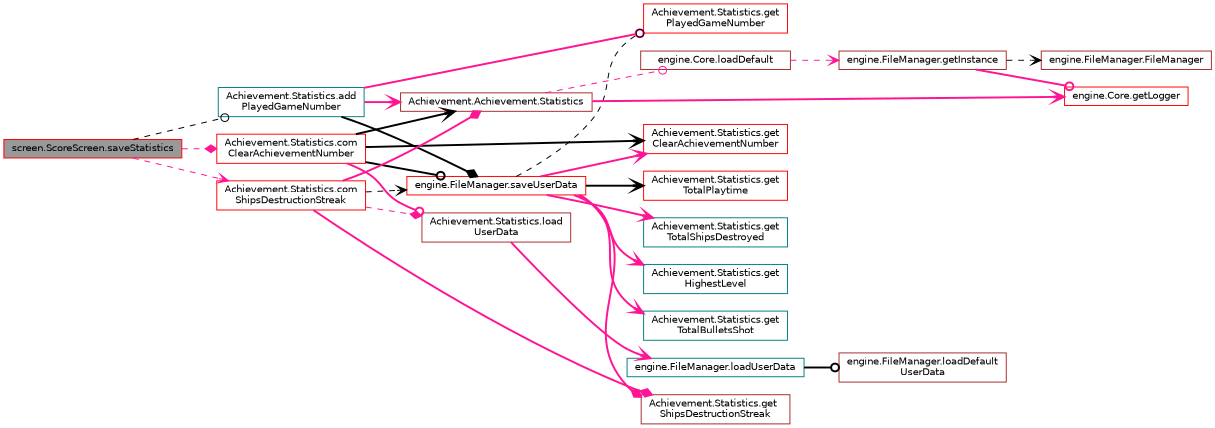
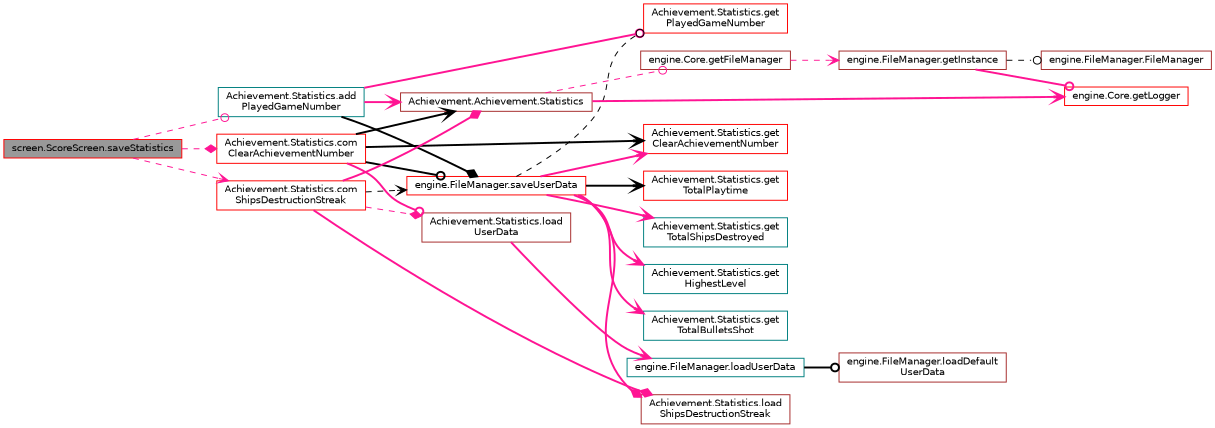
(716, 60) -> (716, 60)
(1019, 60) -> (1019, 60)
(177, 129) -> (177, 129)
(716, 409) -> (716, 409)
